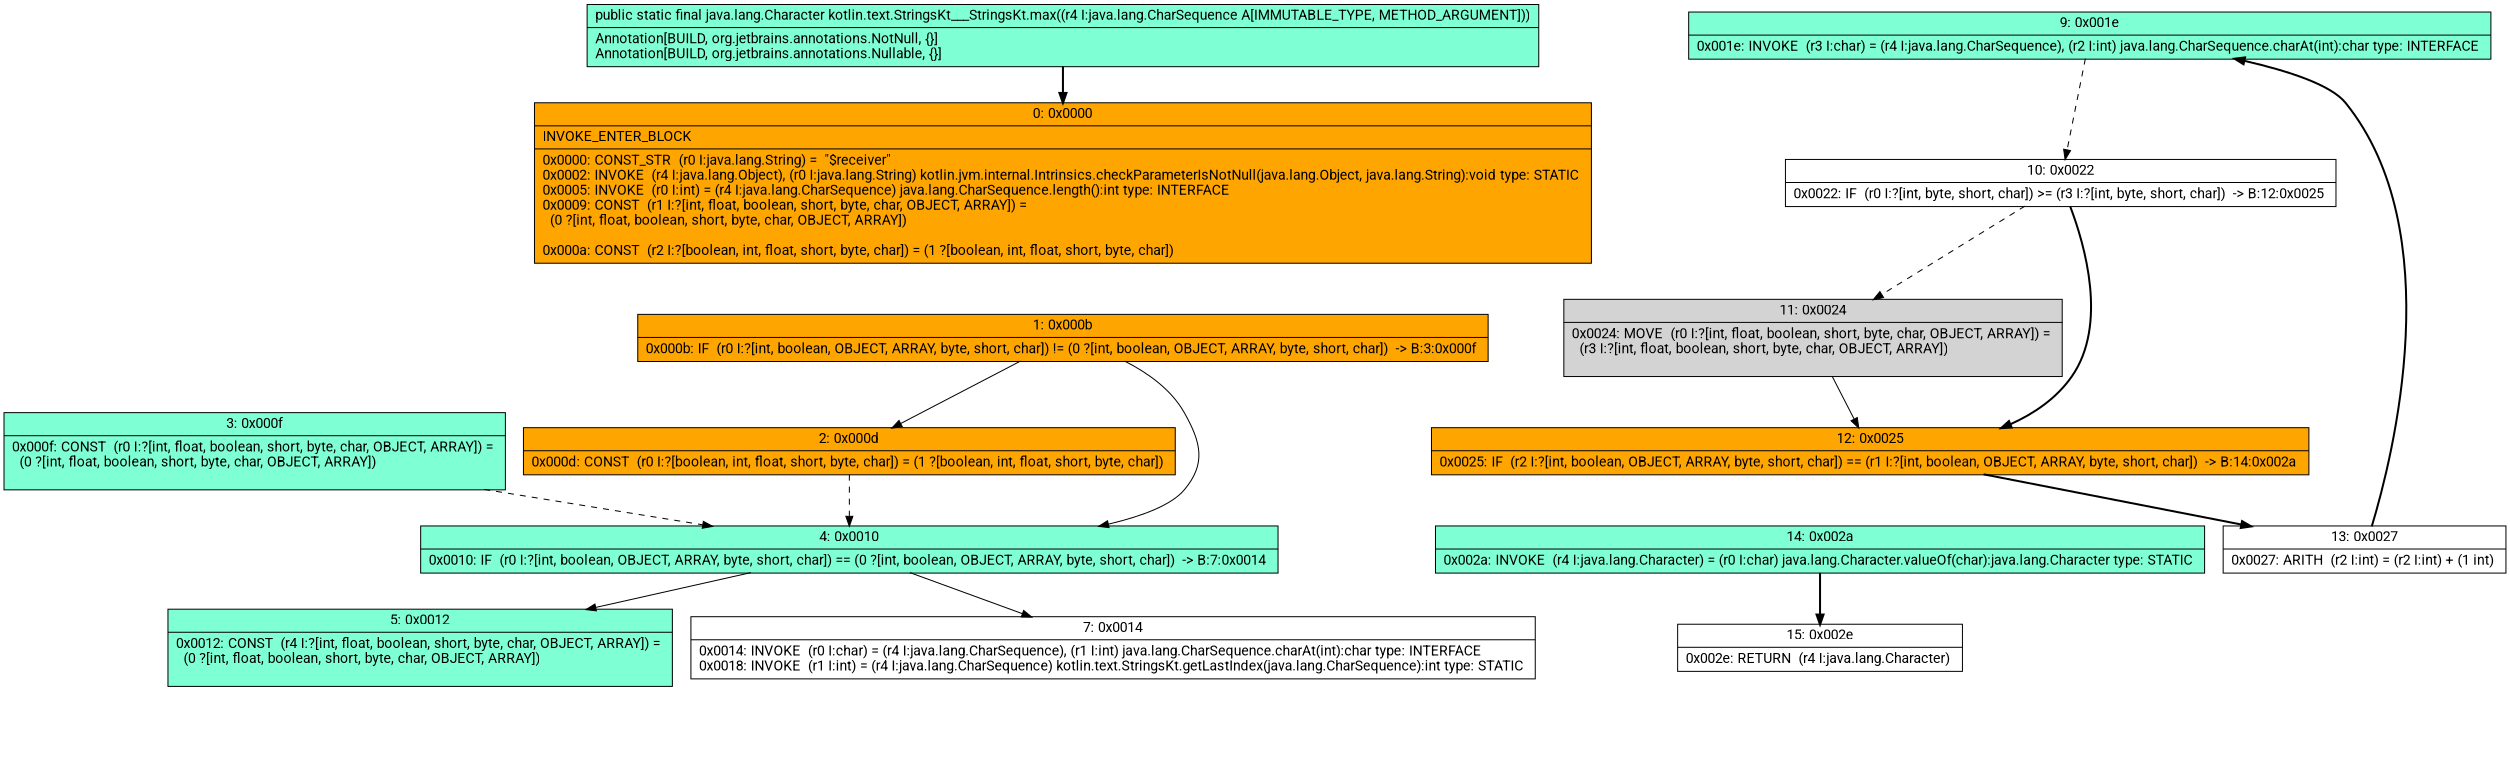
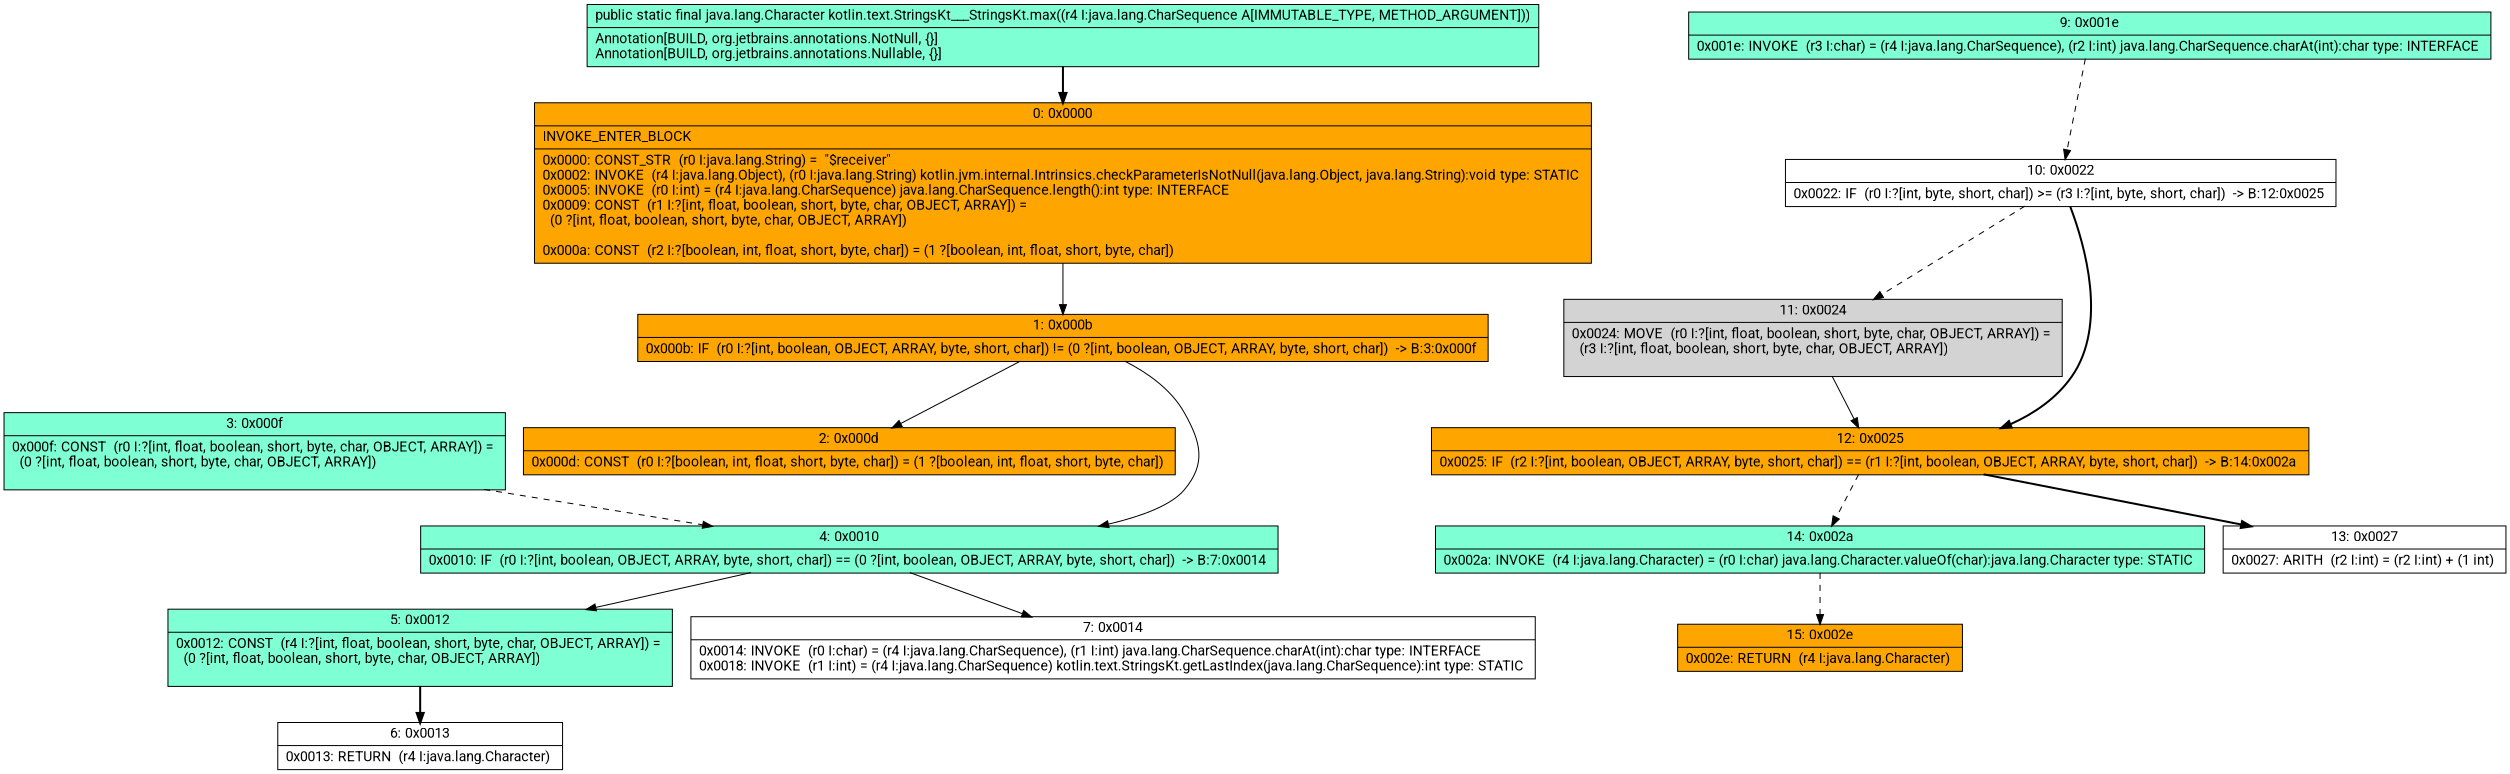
(2402, 255) -> none
none -> (1063, 284)
(849, 495) -> none
none -> (1847, 496)
(1820, 594) -> (1820, 594)
(1820, 648) -> (1820, 648)
none -> (420, 746)
